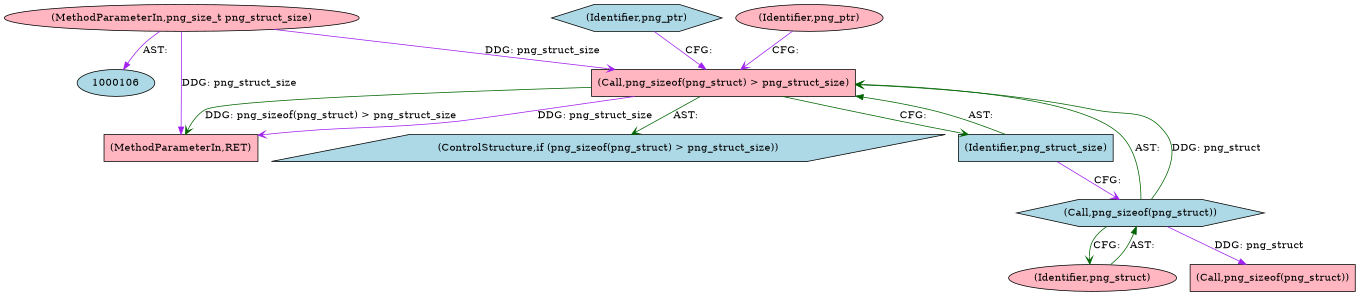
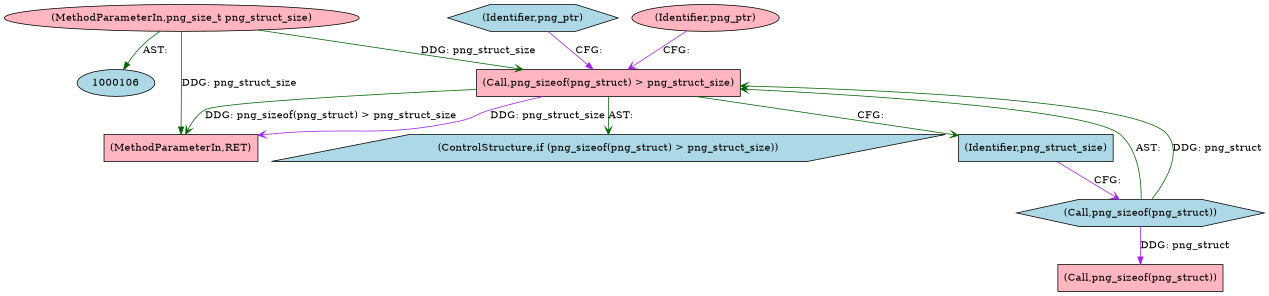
(142, 46) -> (142, 46)
(440, 49) -> (387, 49)
(181, 79) -> (181, 79)
(936, 111) -> none
(1093, 278) -> none
